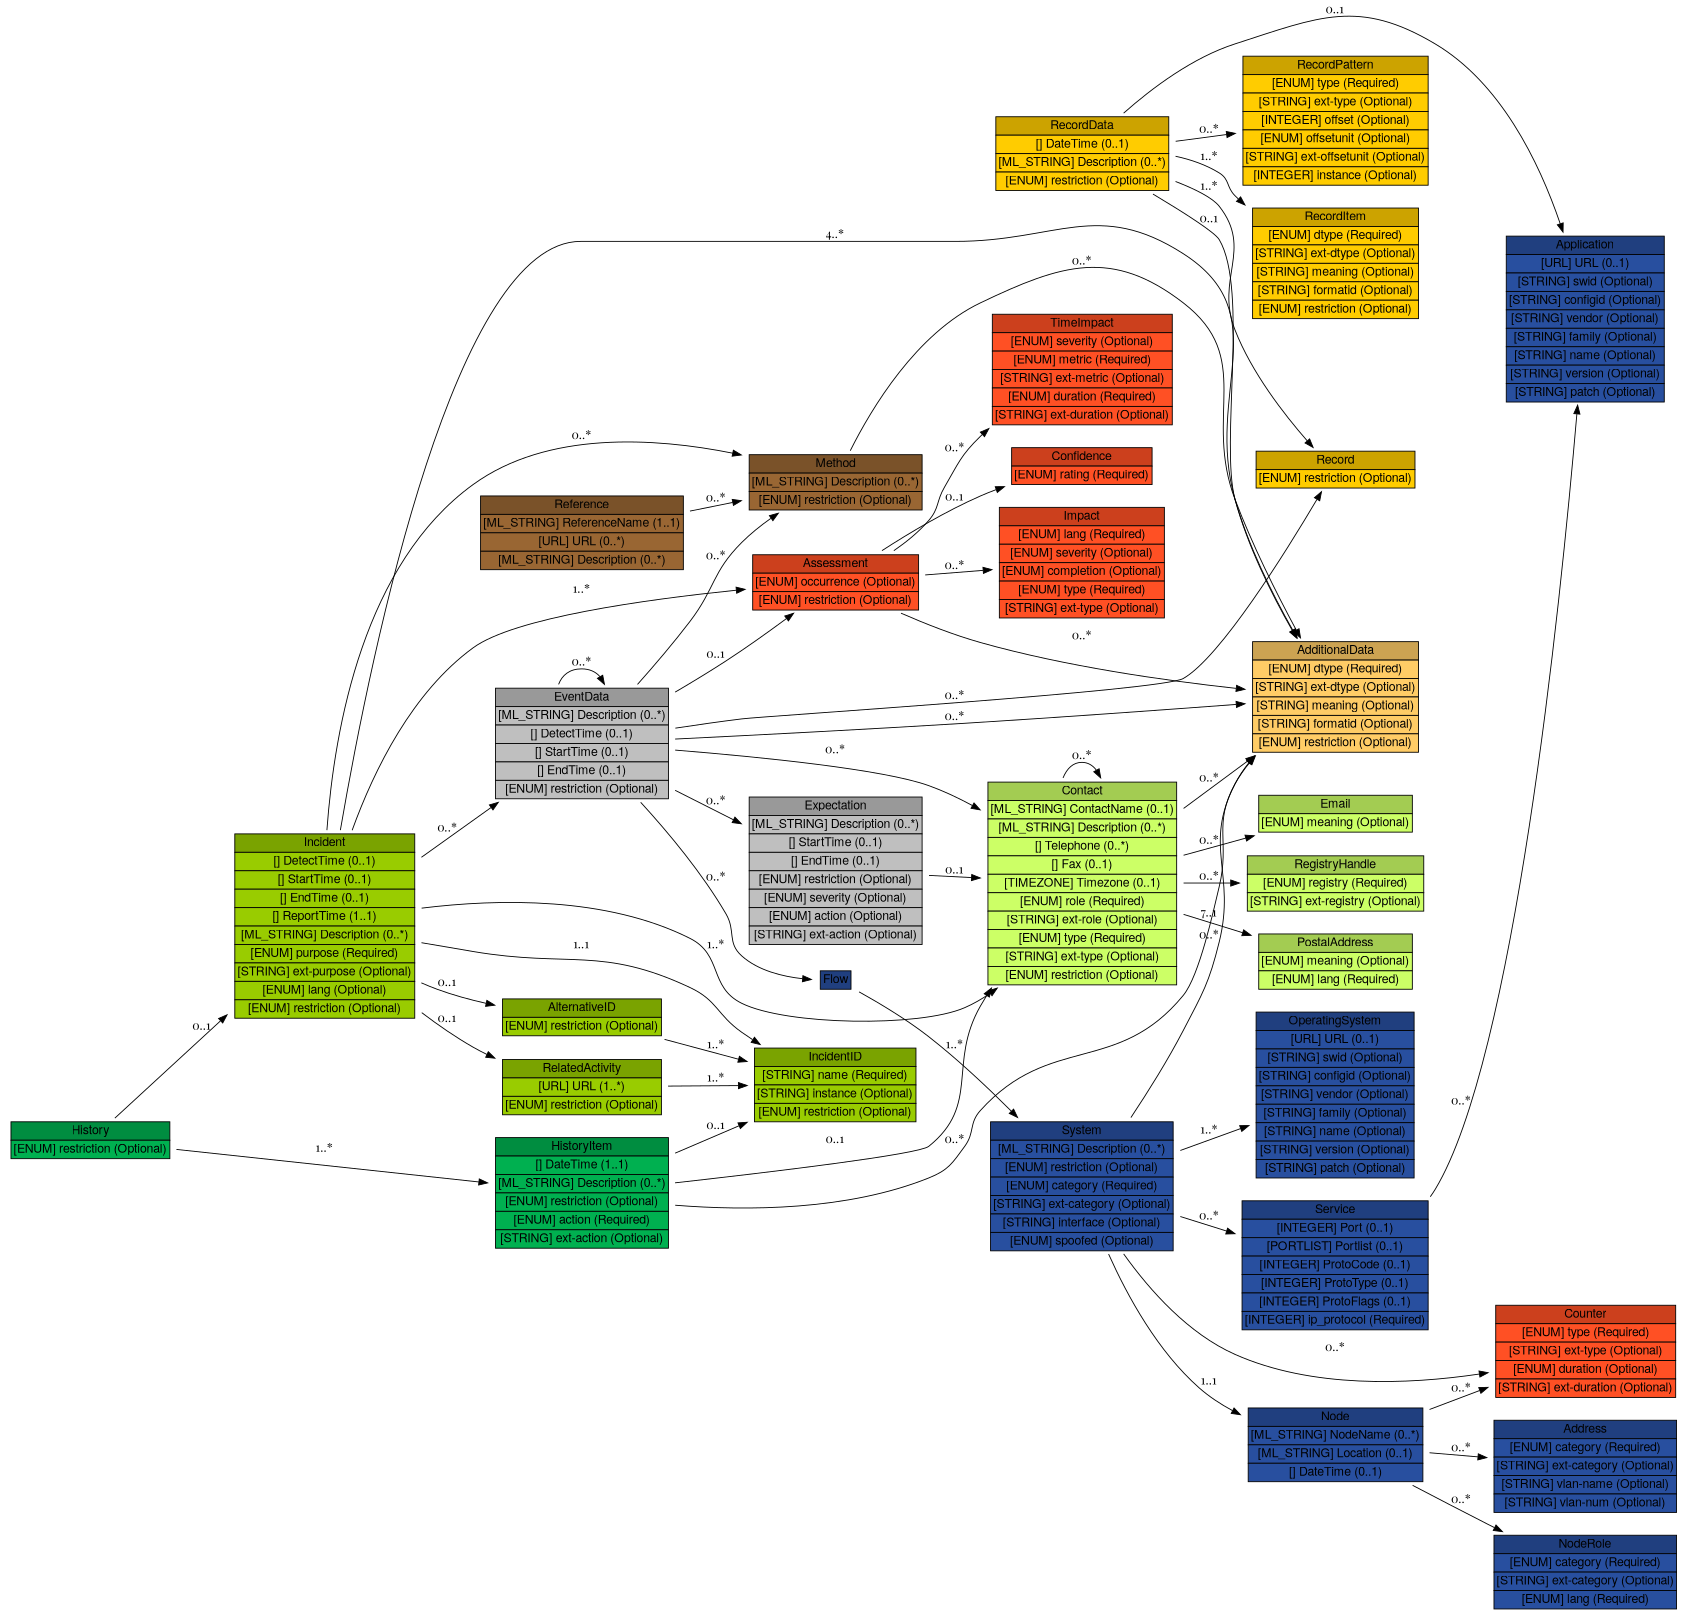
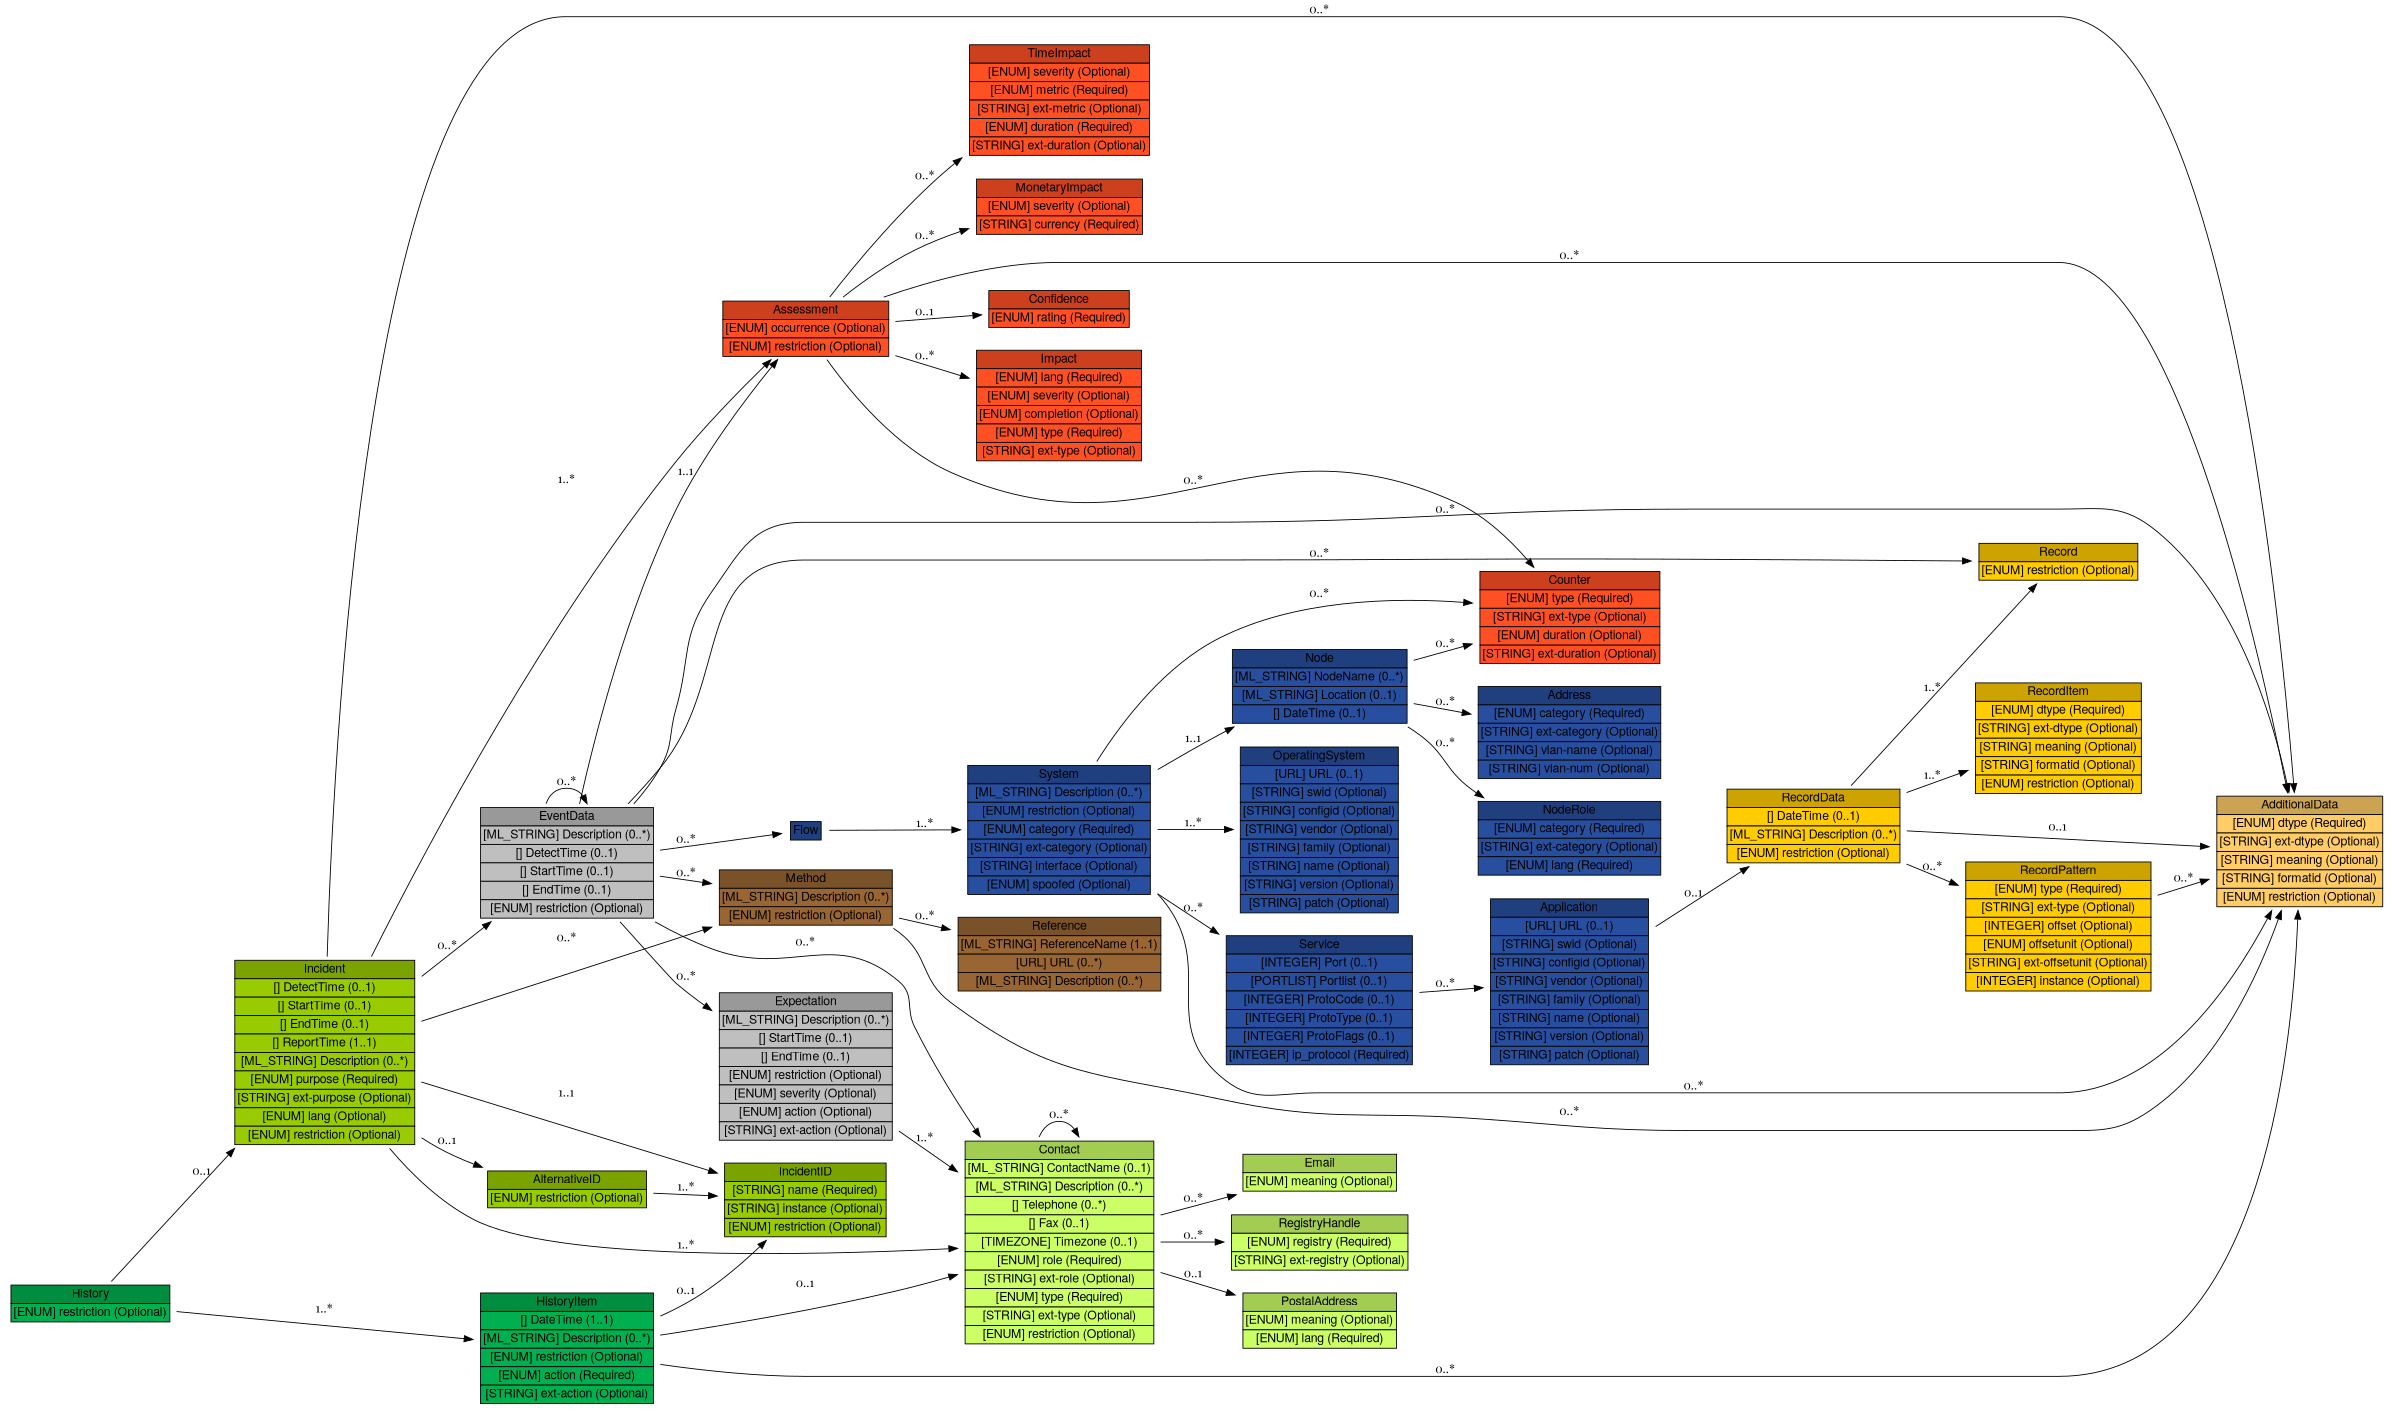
(1381, 20) -> (1699, 899)
none -> (1059, 206)
(835, 235) -> (1319, 10)
none -> (1166, 494)
(711, 507) -> (920, 923)
(716, 654) -> (686, 472)
(1216, 785) -> (2179, 889)
(955, 870) -> (925, 1138)
(1209, 913) -> (1193, 1274)
(582, 1087) -> none
